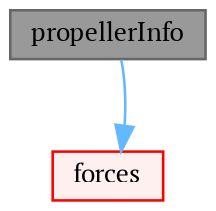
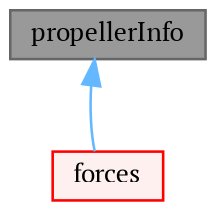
(125, 93) -> (91, 119)
